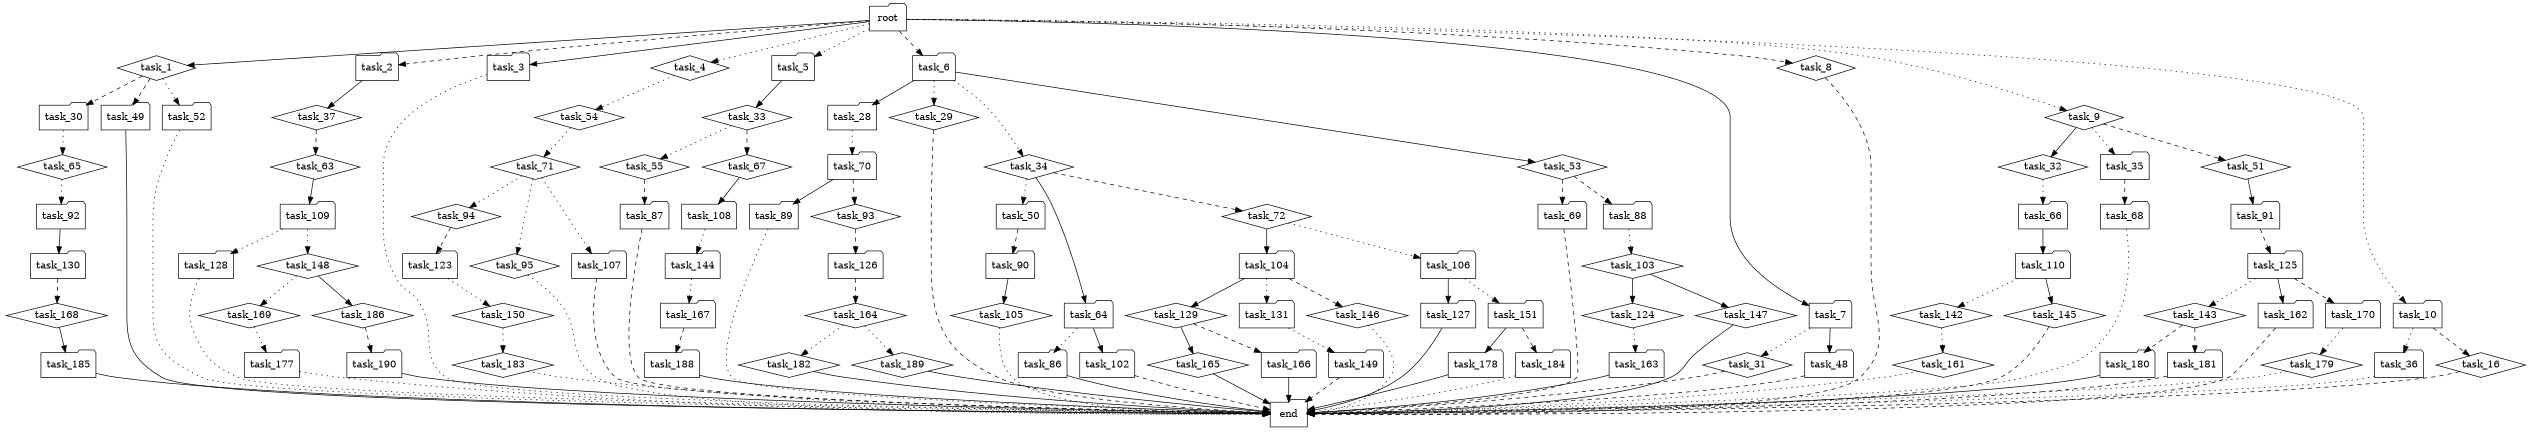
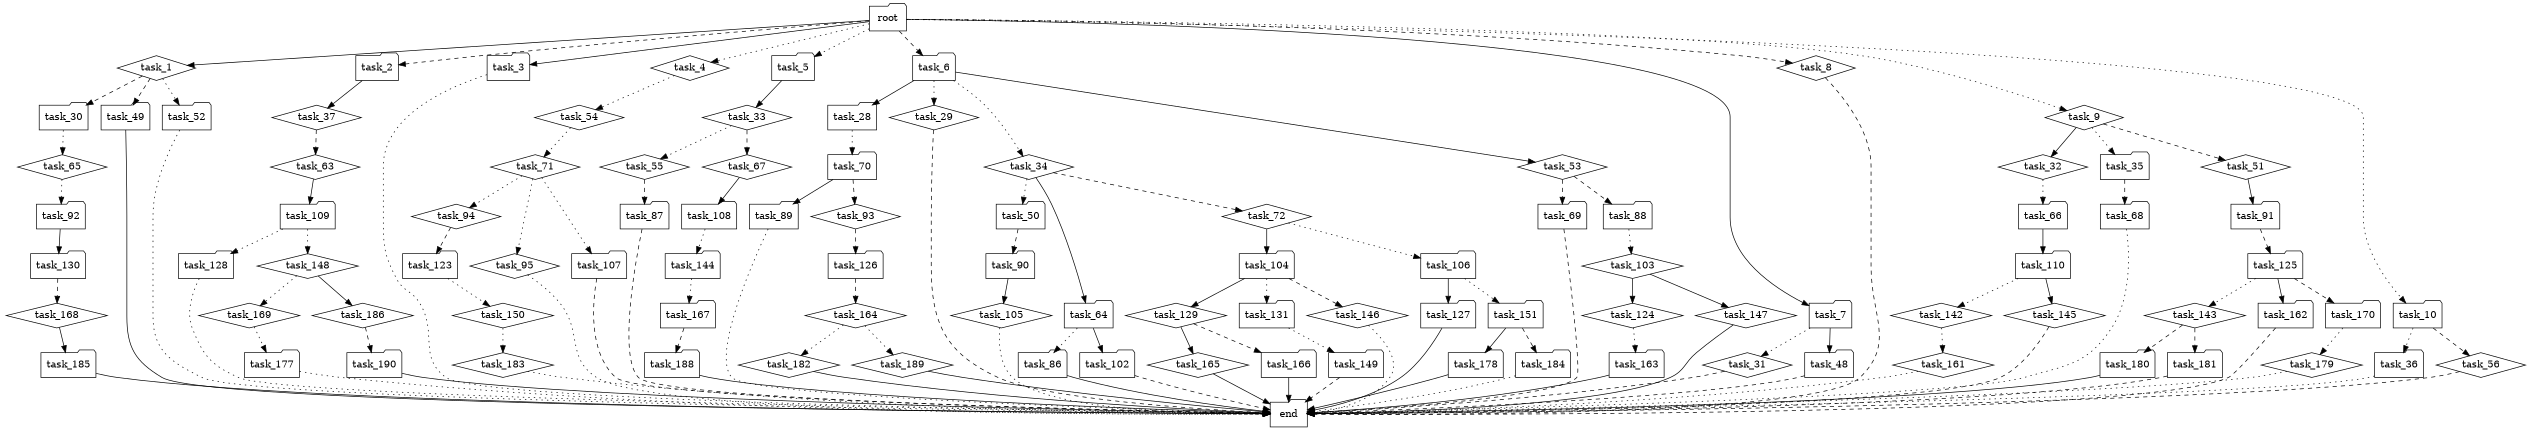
(2481, 365) -> (2481, 365)
